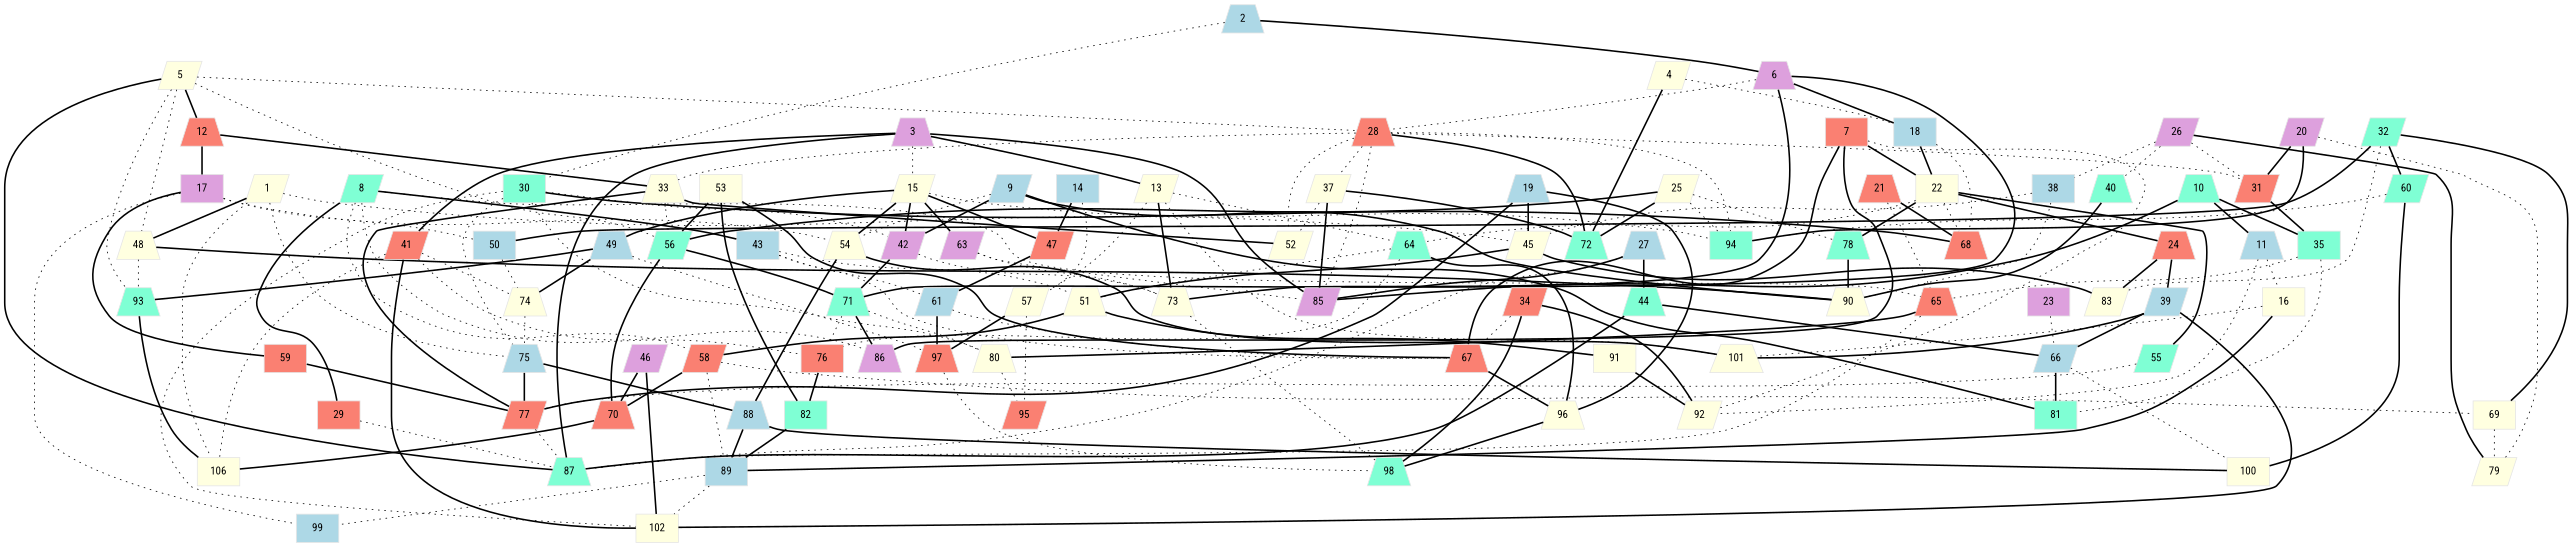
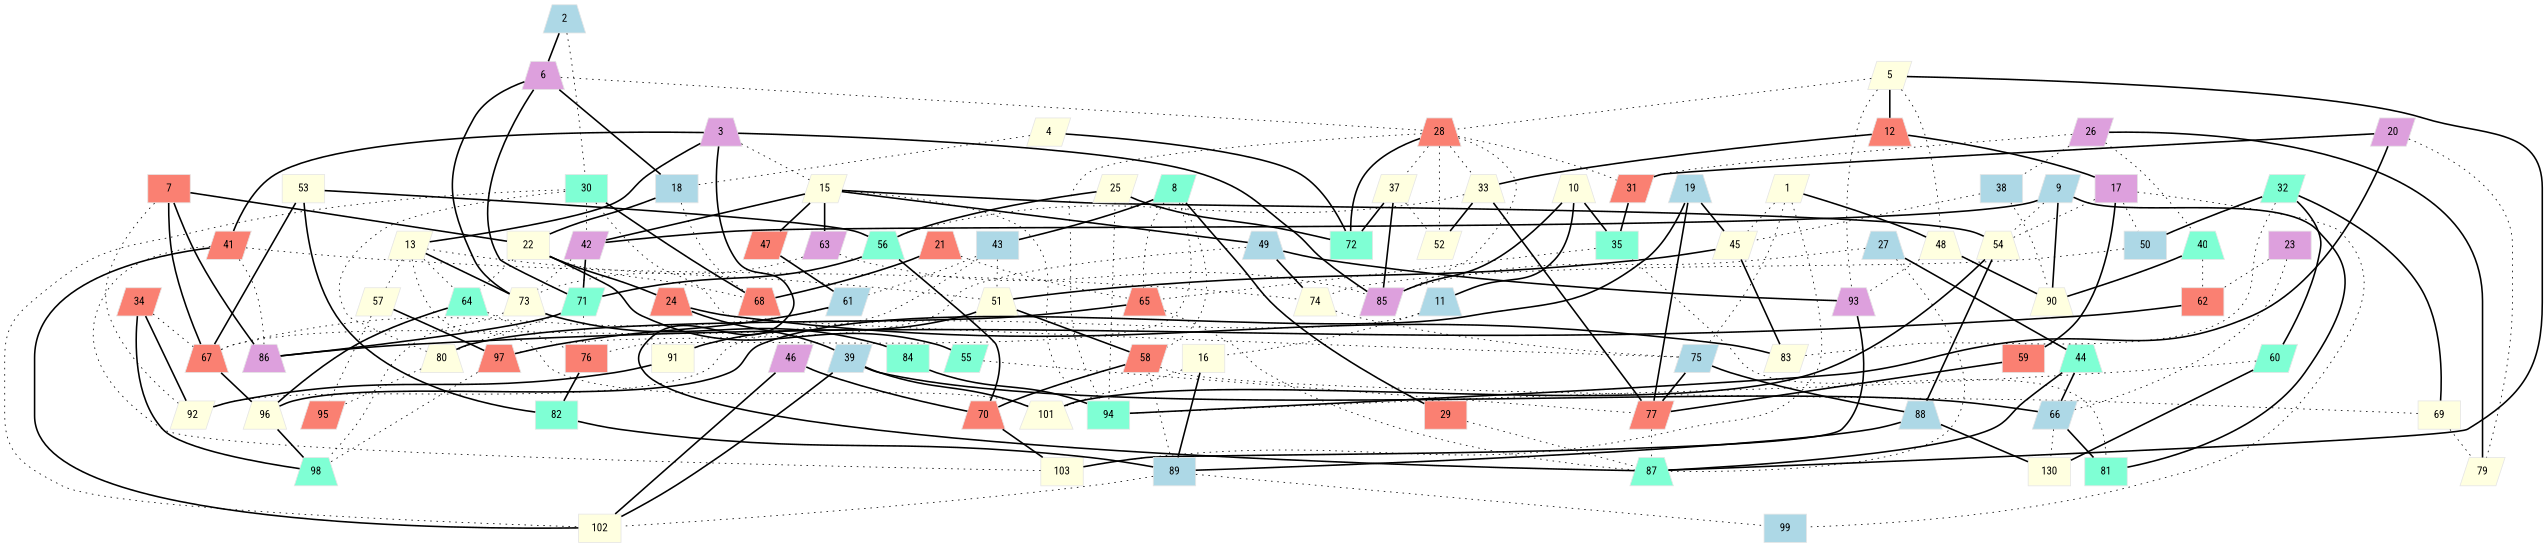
(419, 177) -> none
(1078, 189) -> none
(2199, 189) -> (1574, 189)
(670, 245) -> (883, 245)
(1586, 245) -> (1351, 245)
(1848, 245) -> none
(1260, 269) -> (801, 281)
(1481, 281) -> (1750, 261)
(138, 302) -> (1854, 302)
(848, 302) -> (583, 302)
none -> (2203, 302)
(524, 358) -> (1696, 358)
none -> (908, 358)
(219, 472) -> (1062, 472)
(2248, 472) -> (2049, 472)
